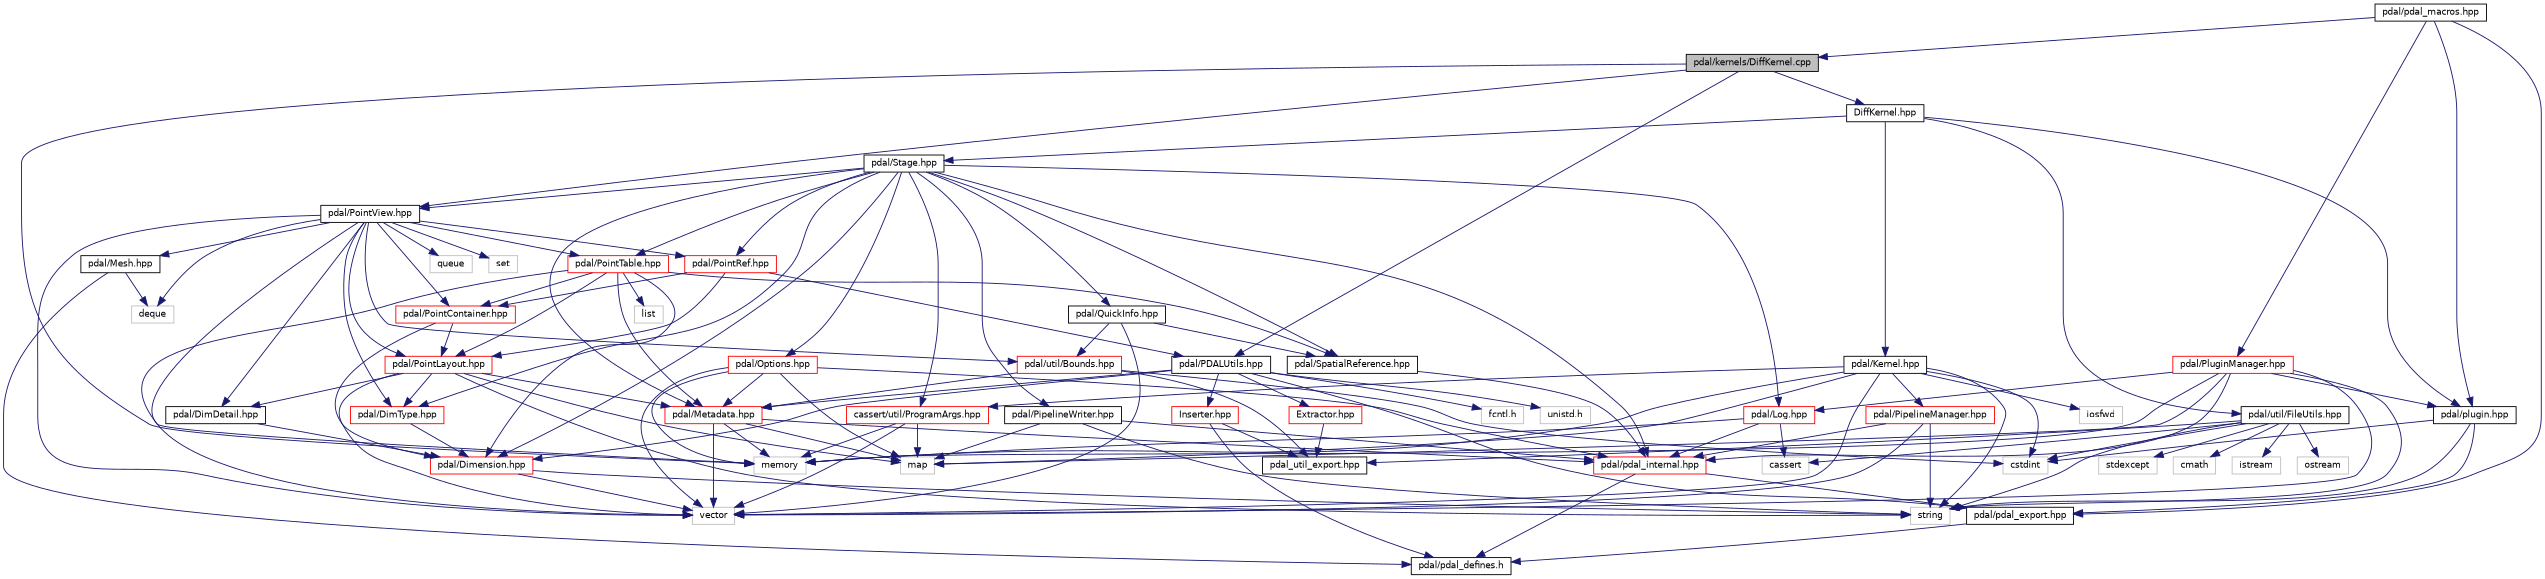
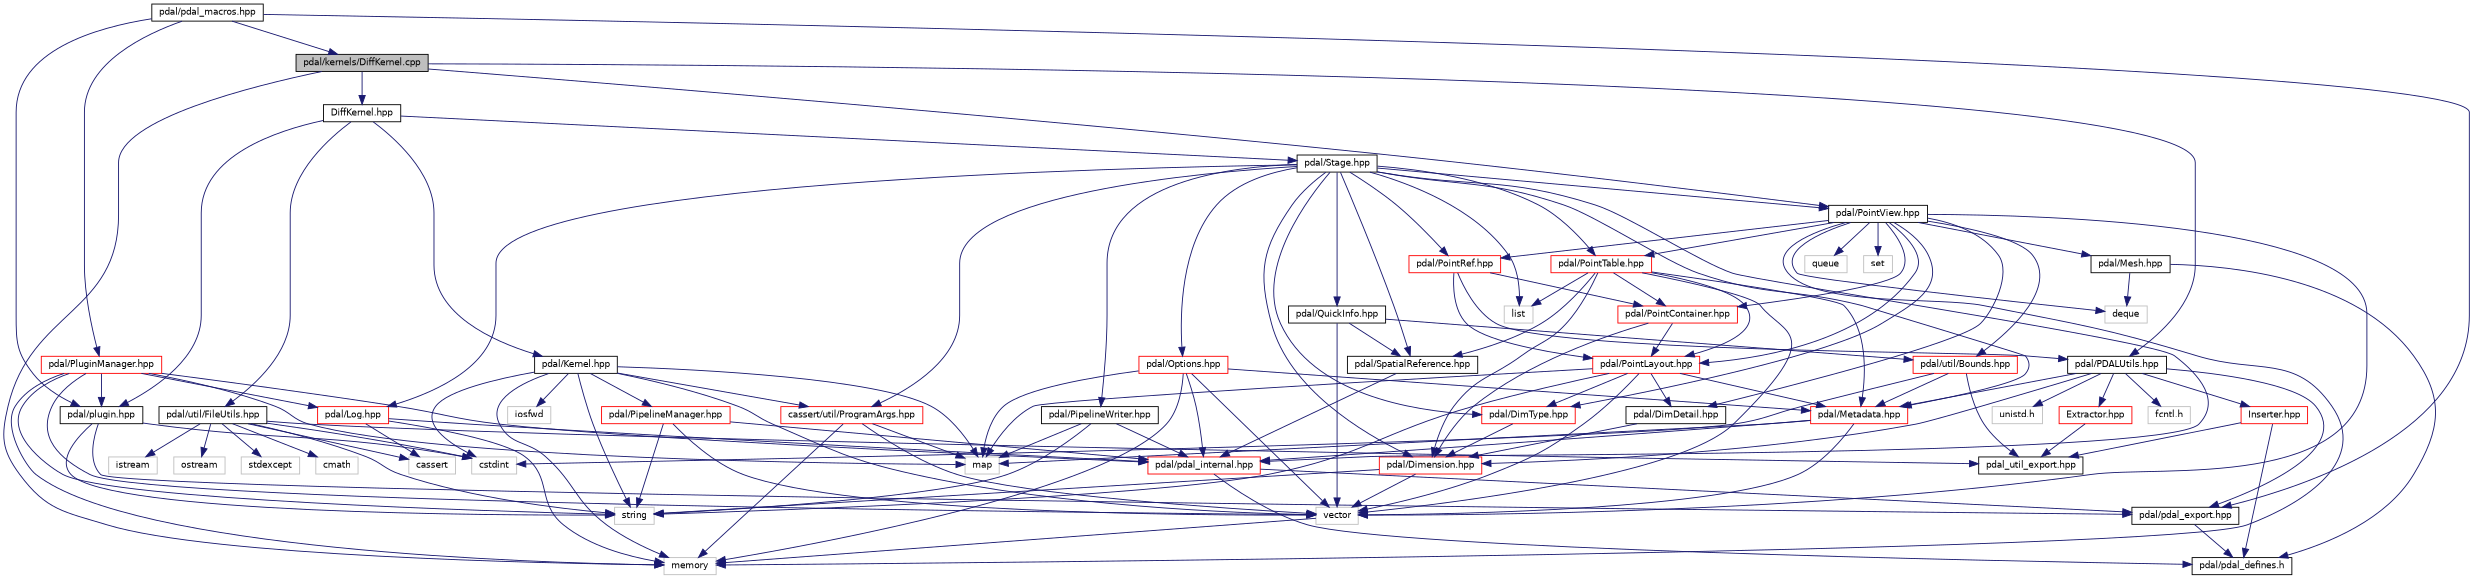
none -> (1465, 214)
(743, 438) -> (1021, 540)
